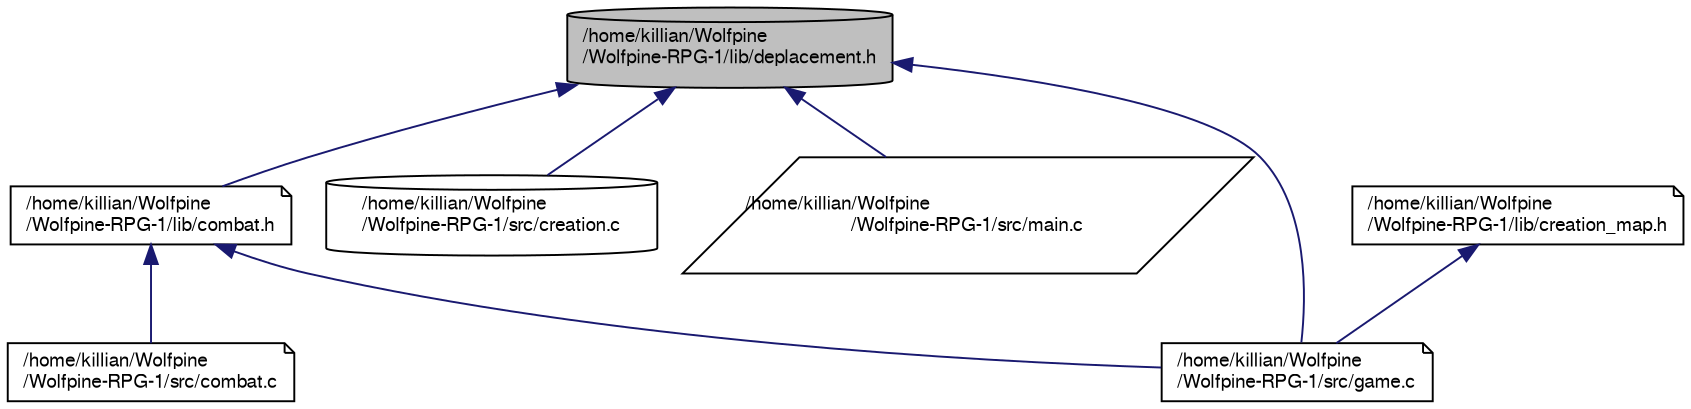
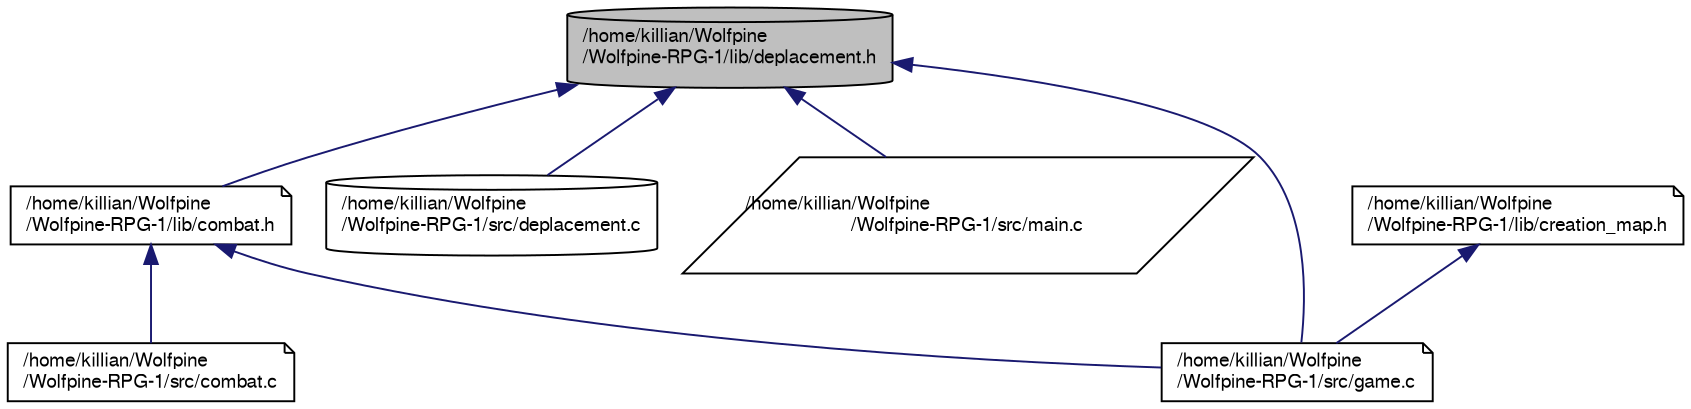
(492, 215) -> (492, 215)
